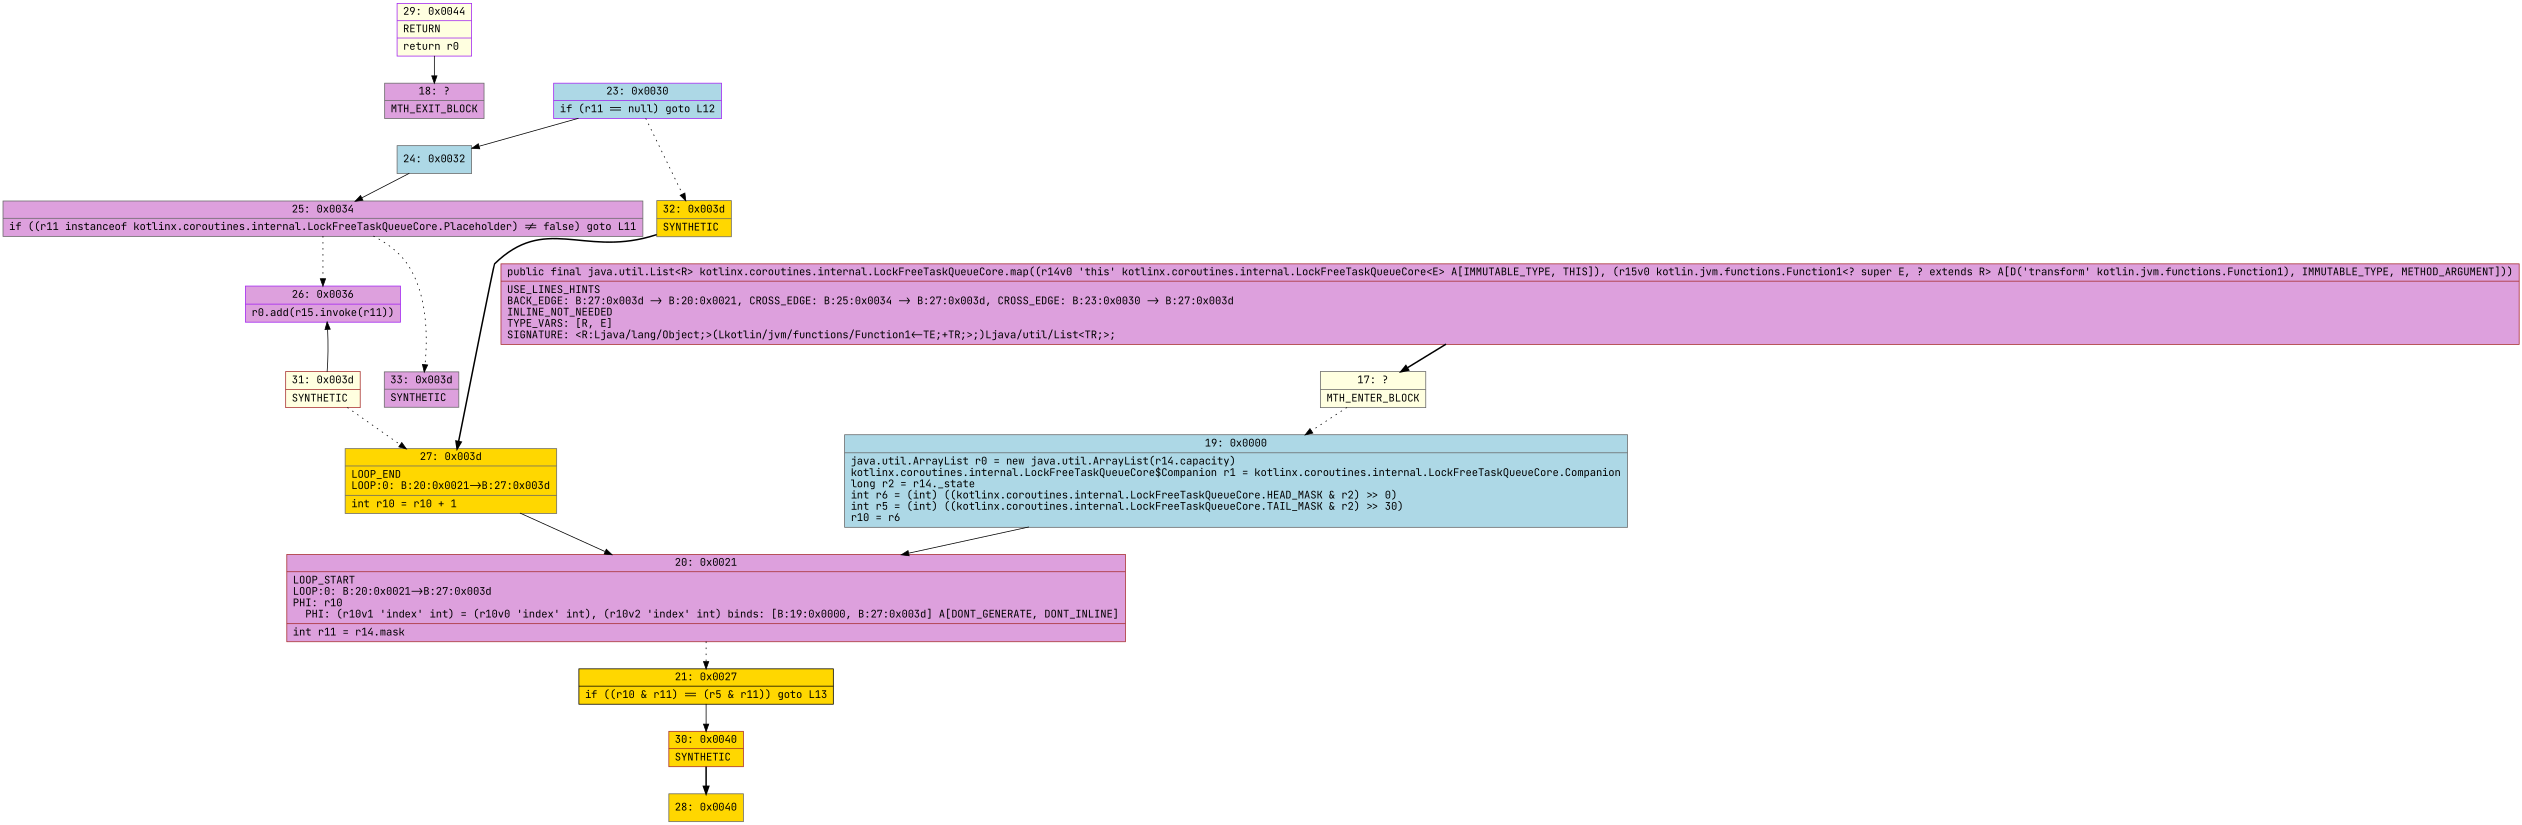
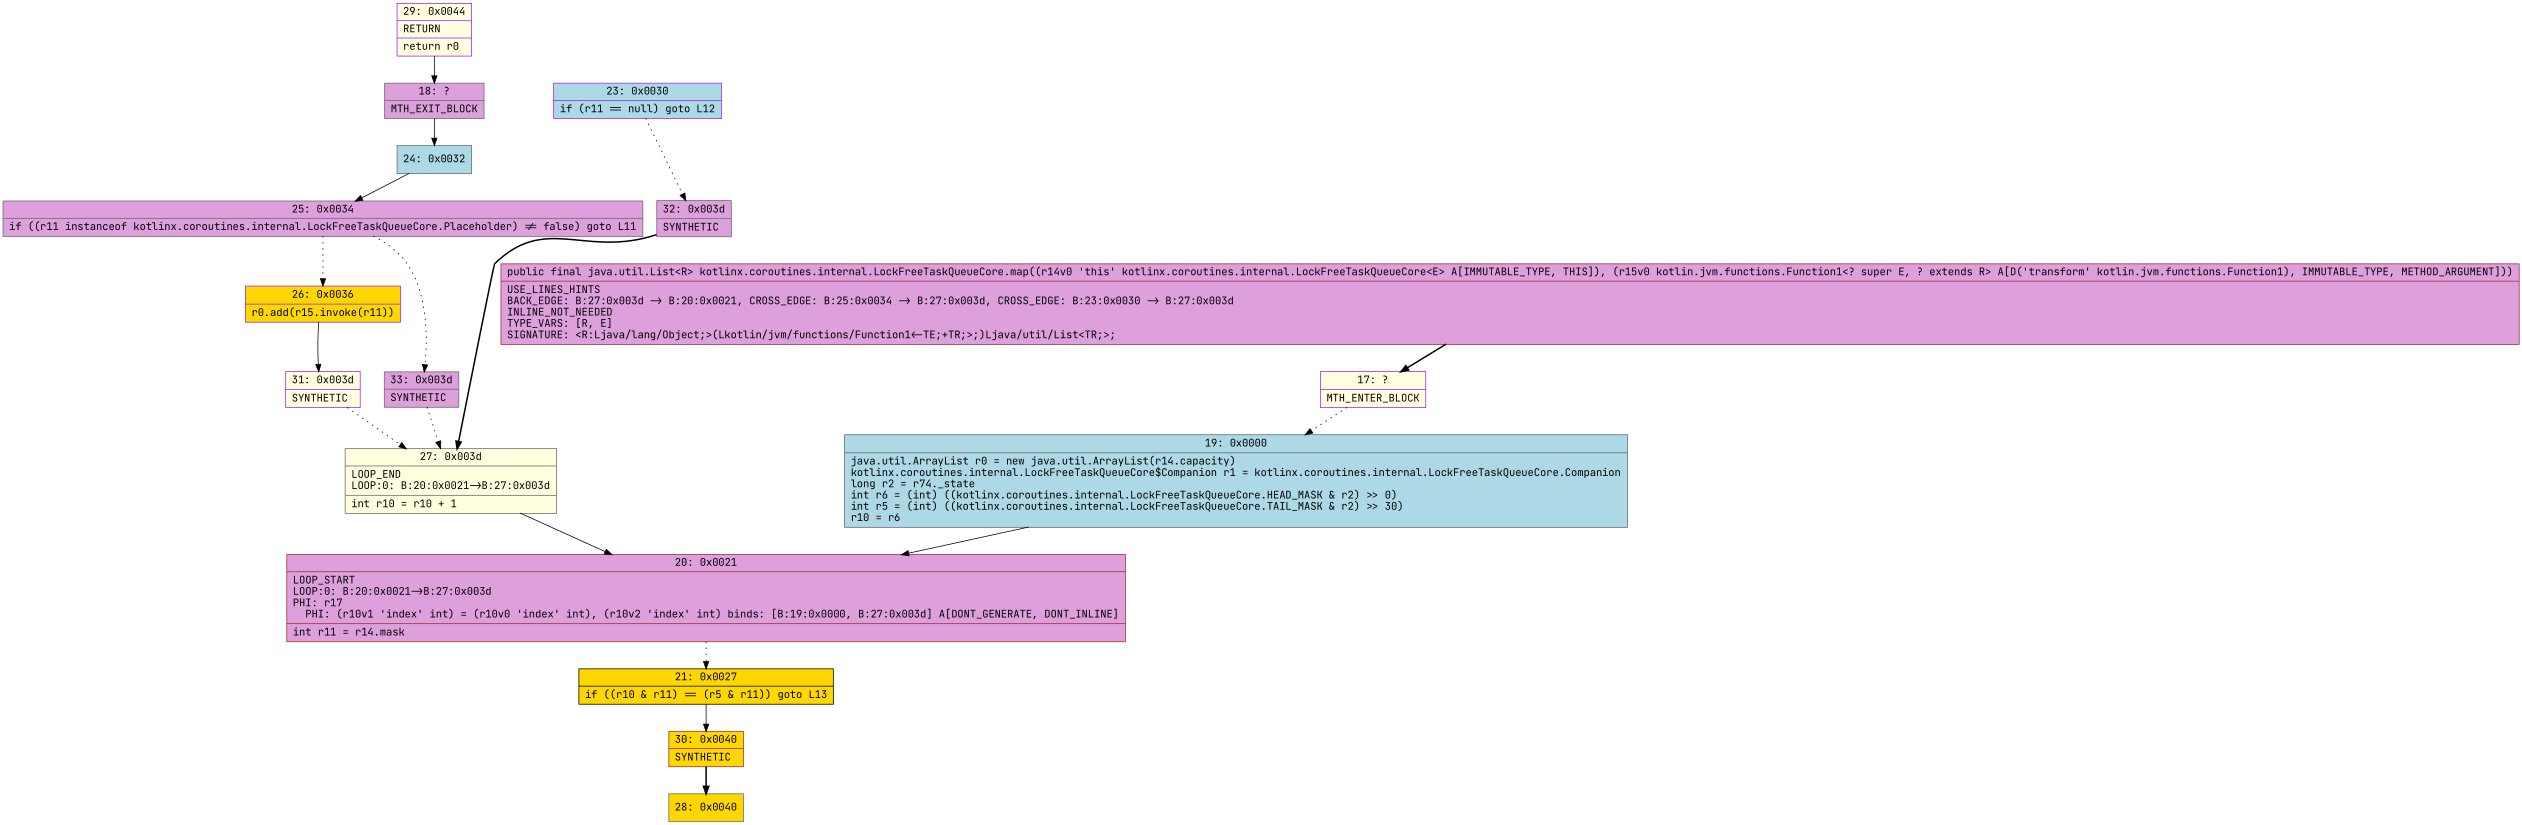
(529, 132) -> (434, 128)
(694, 219) -> (694, 219)
(323, 304) -> (323, 304)
(328, 351) -> (318, 343)
(323, 390) -> (323, 390)
(1373, 390) -> (1373, 390)
none -> (433, 424)
(451, 481) -> (451, 481)
(913, 484) -> (913, 484)
(321, 603) -> (321, 603)
